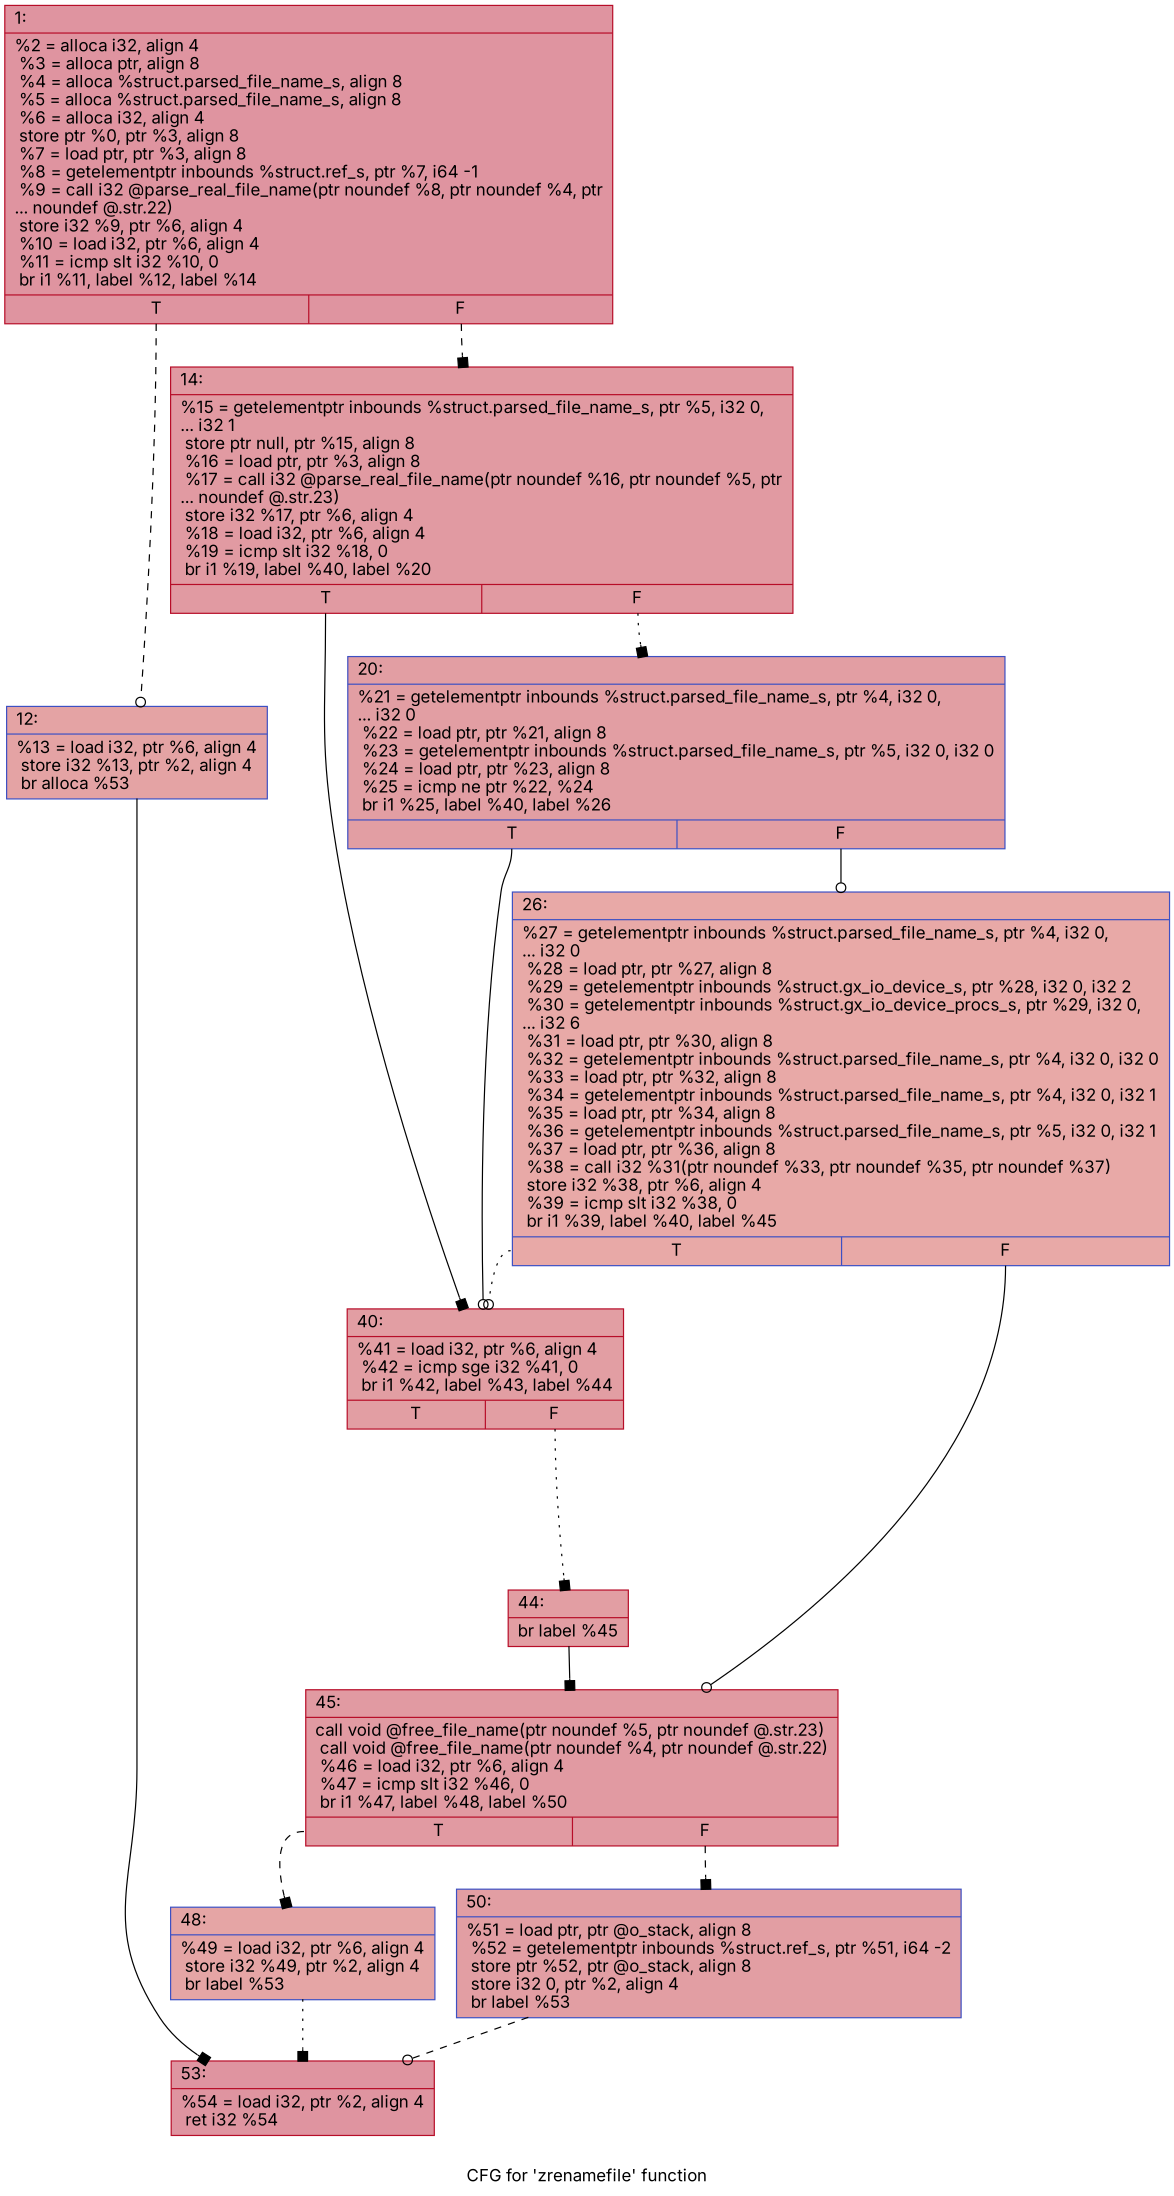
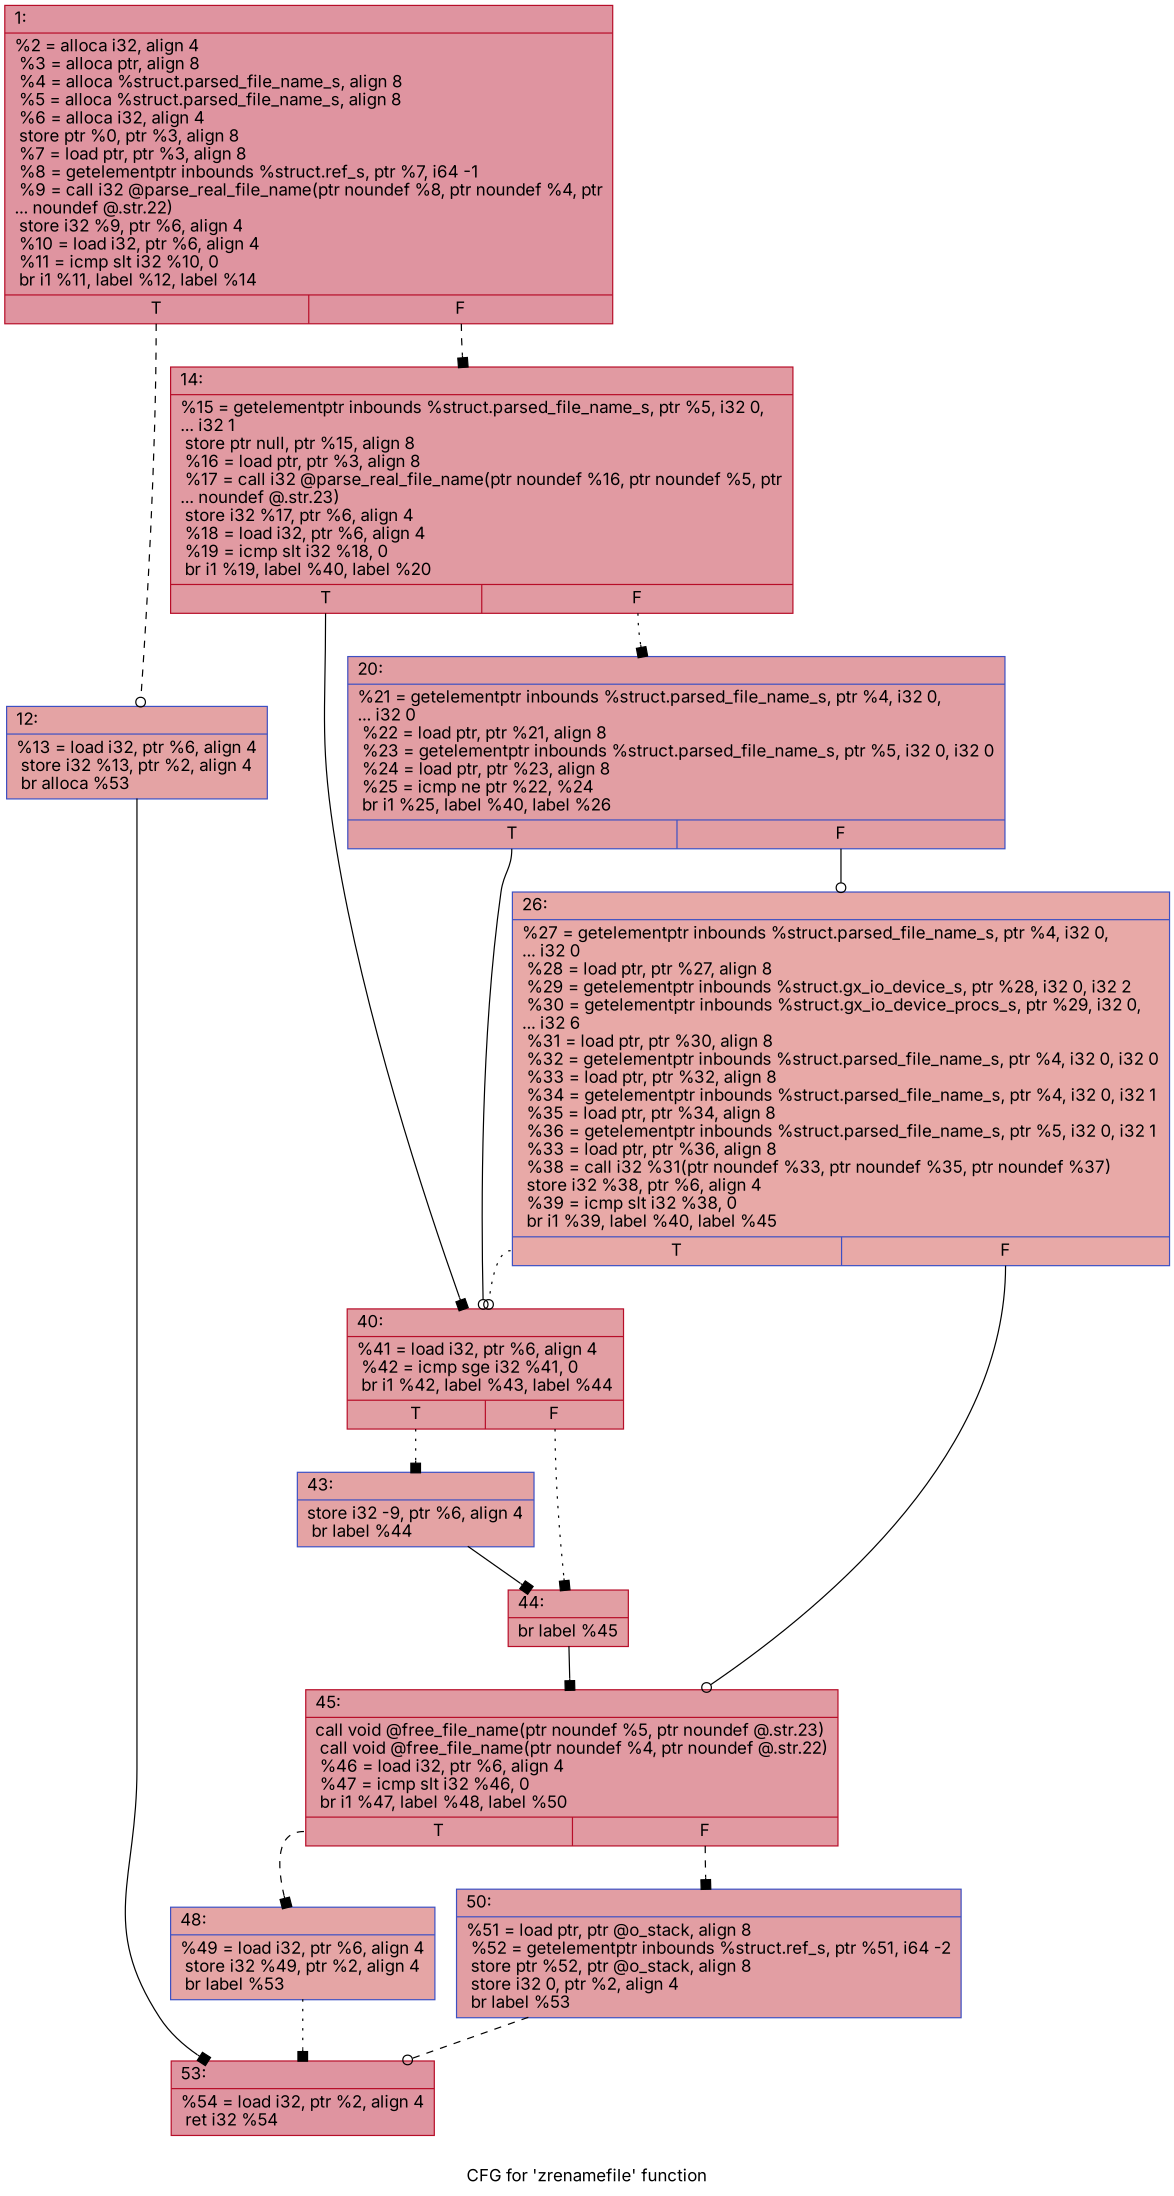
(649, 1150) -> (650, 1150)
none -> (416, 1510)
